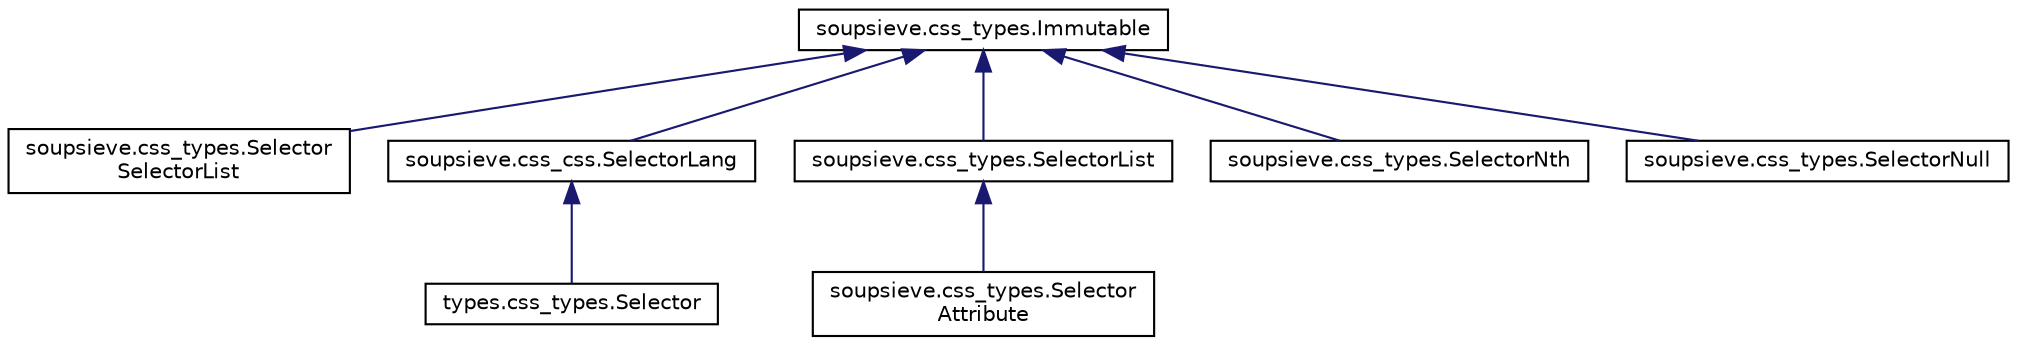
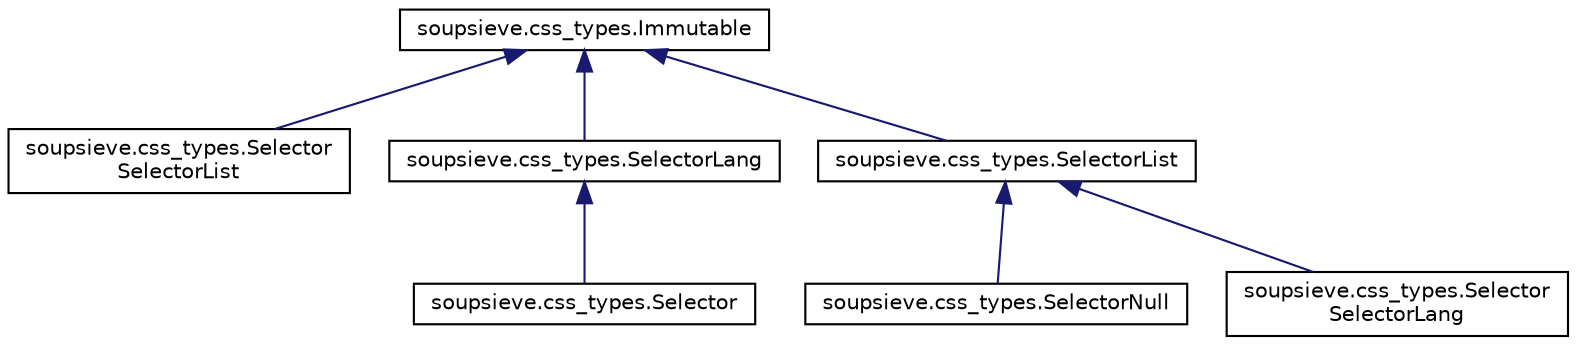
(1412, 97) -> (1001, 244)
(572, 161) -> (585, 161)
(1399, 161) -> none
(572, 304) -> (585, 304)
(983, 304) -> (1397, 304)
